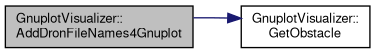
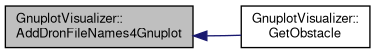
(211, 18) -> (224, 36)
